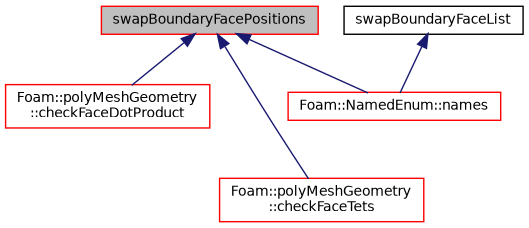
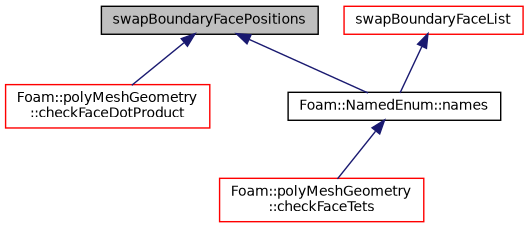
(210, 20) -> (210, 20)
(434, 20) -> (434, 20)
(394, 106) -> (394, 106)
(266, 113) -> (357, 155)
